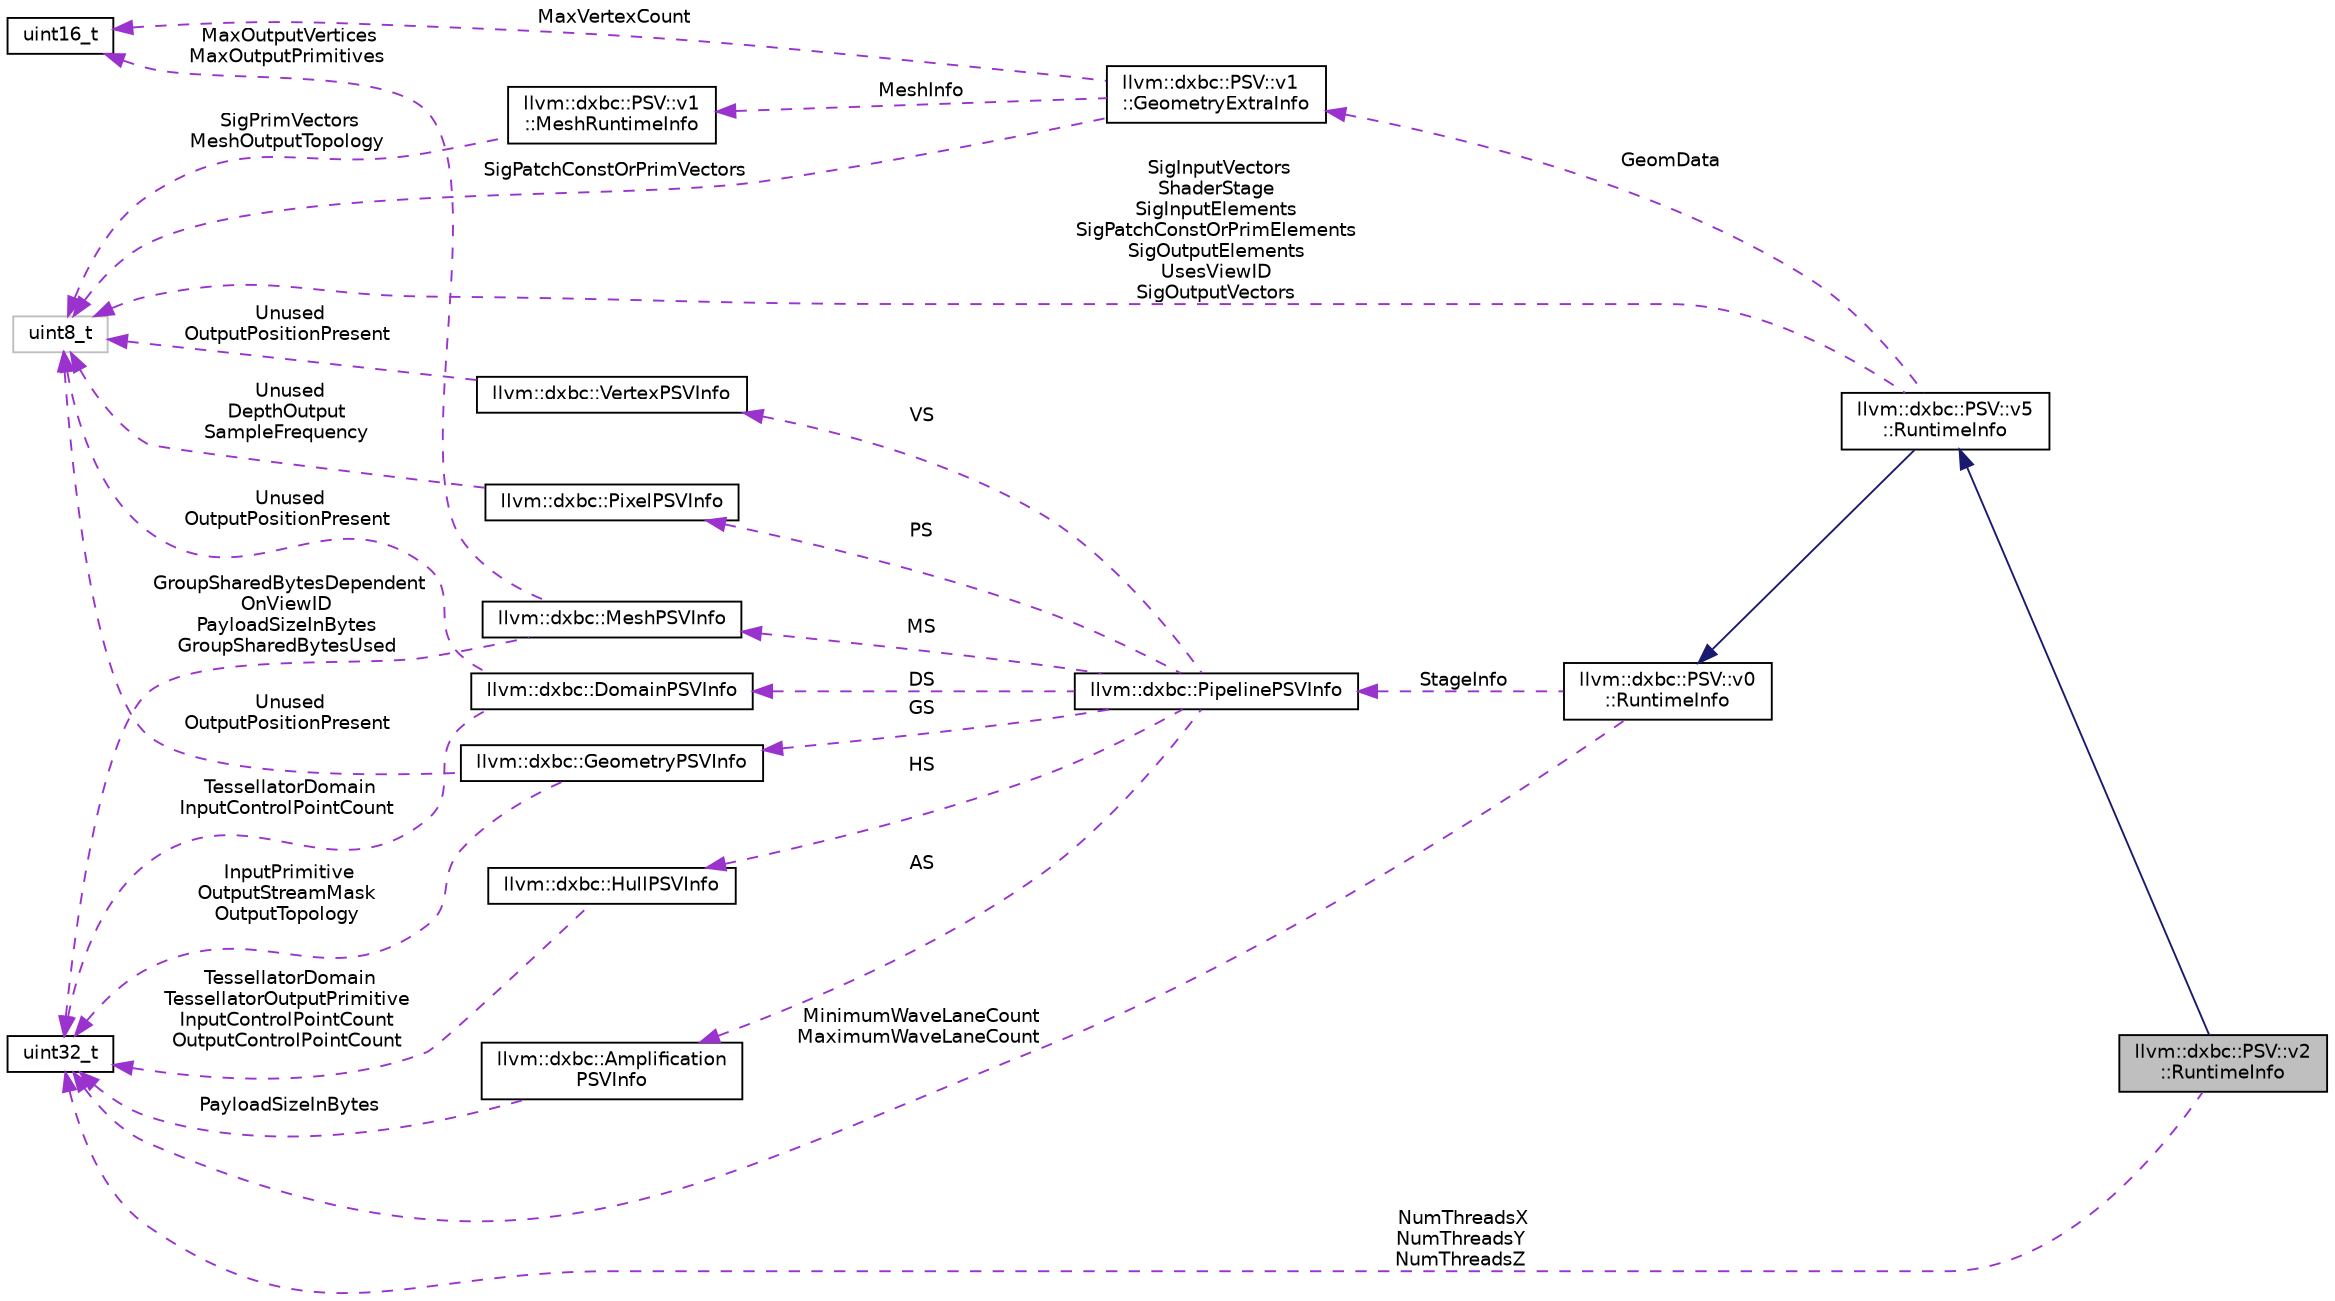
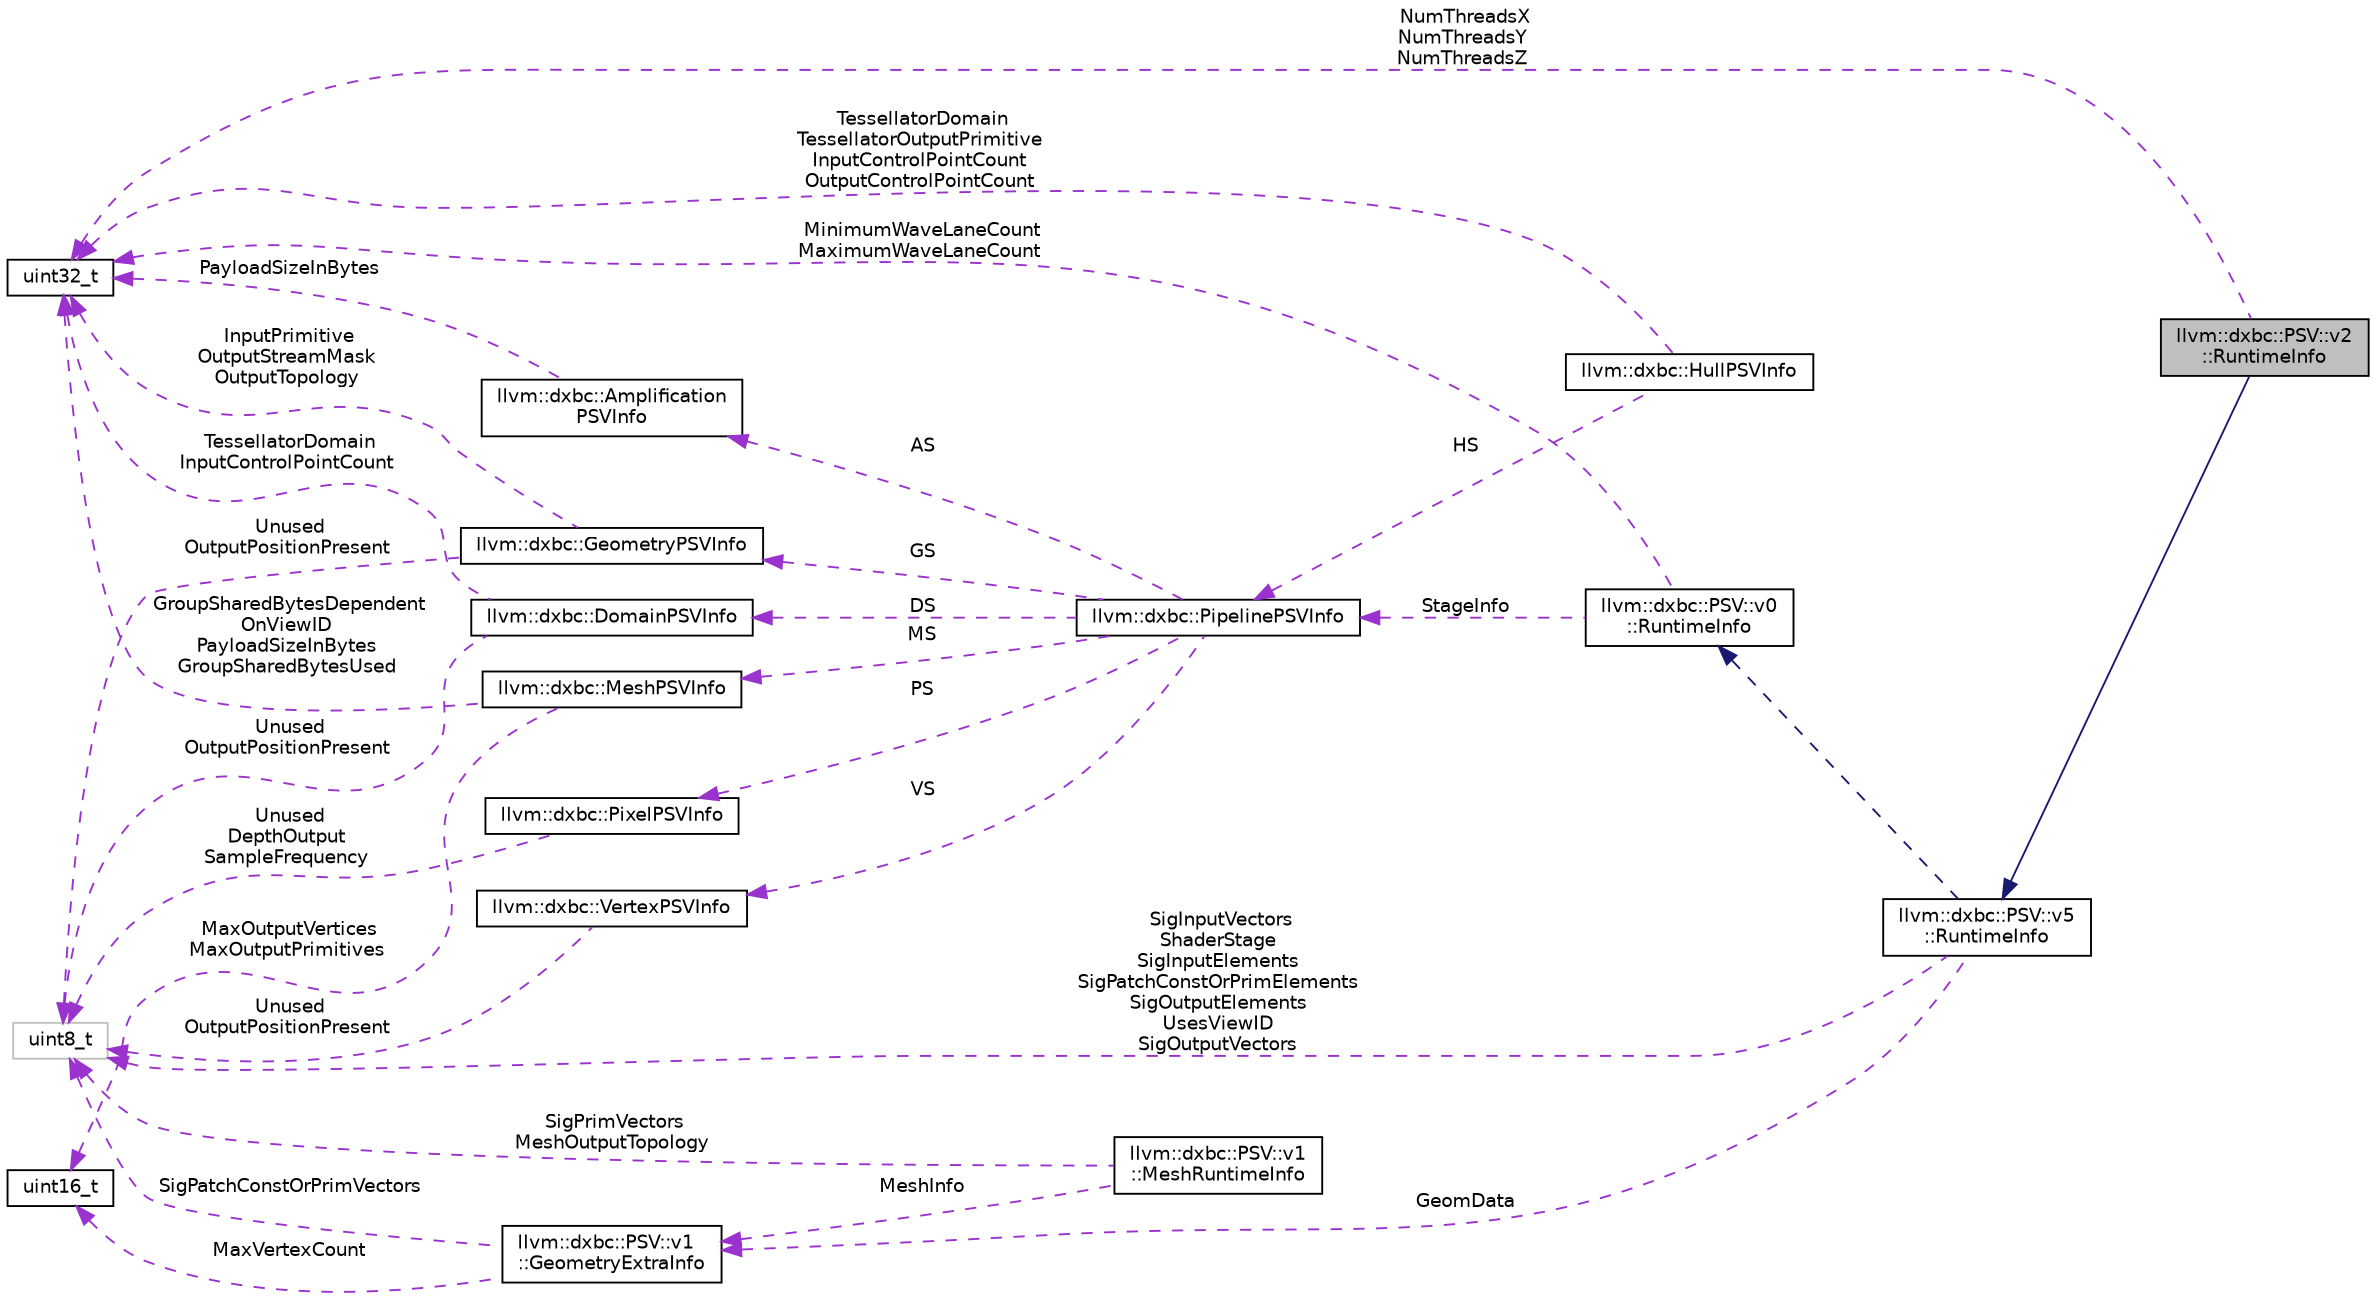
(921, 105) -> (927, 1215)
(1814, 550) -> (1845, 780)
(960, 804) -> (1463, 490)
